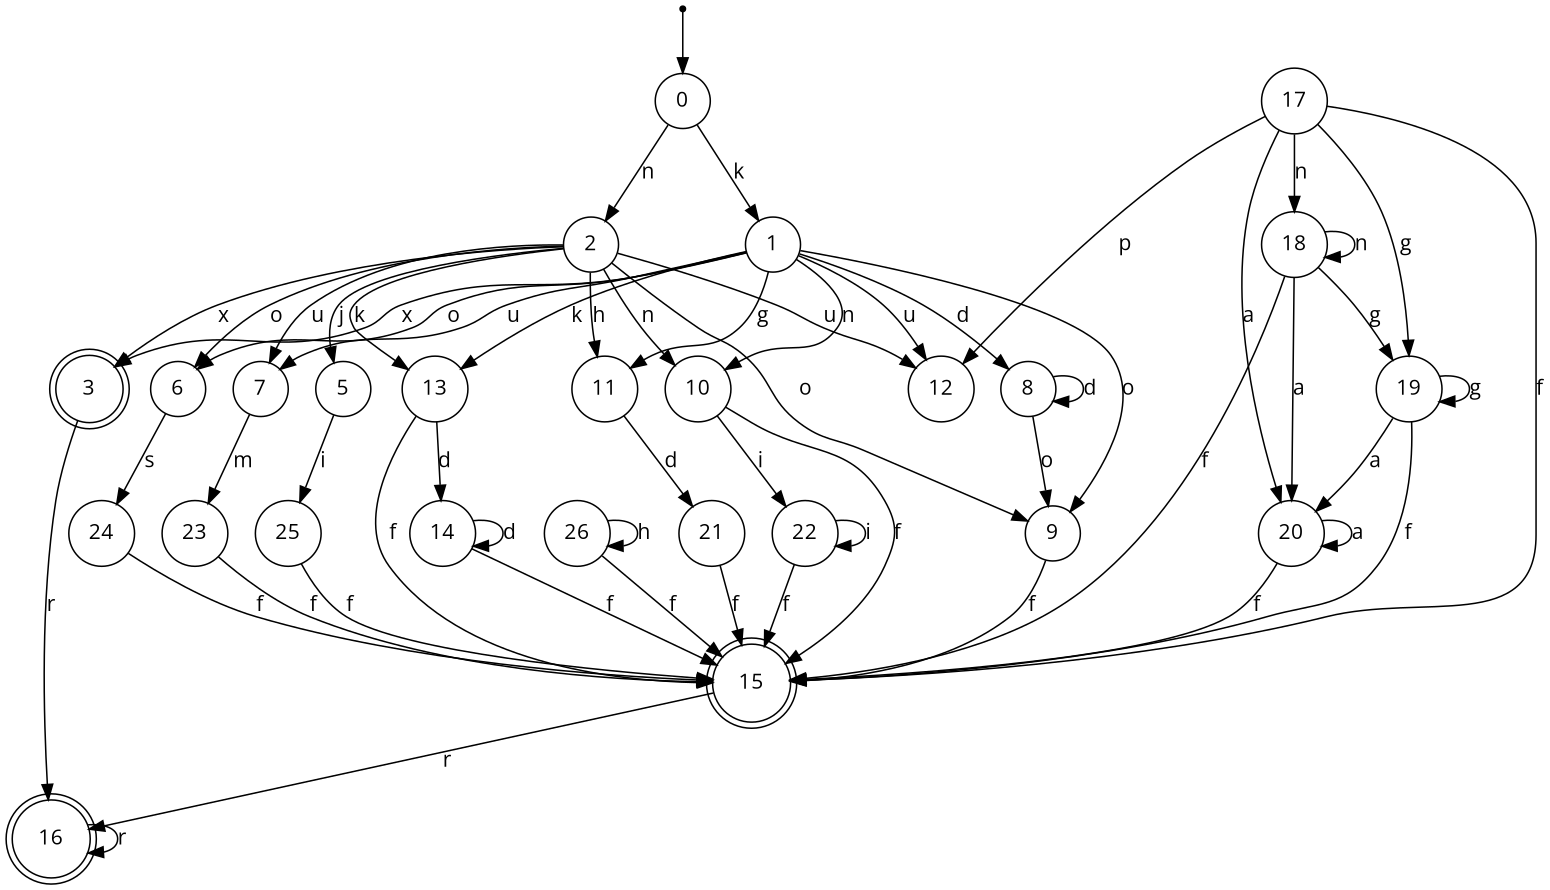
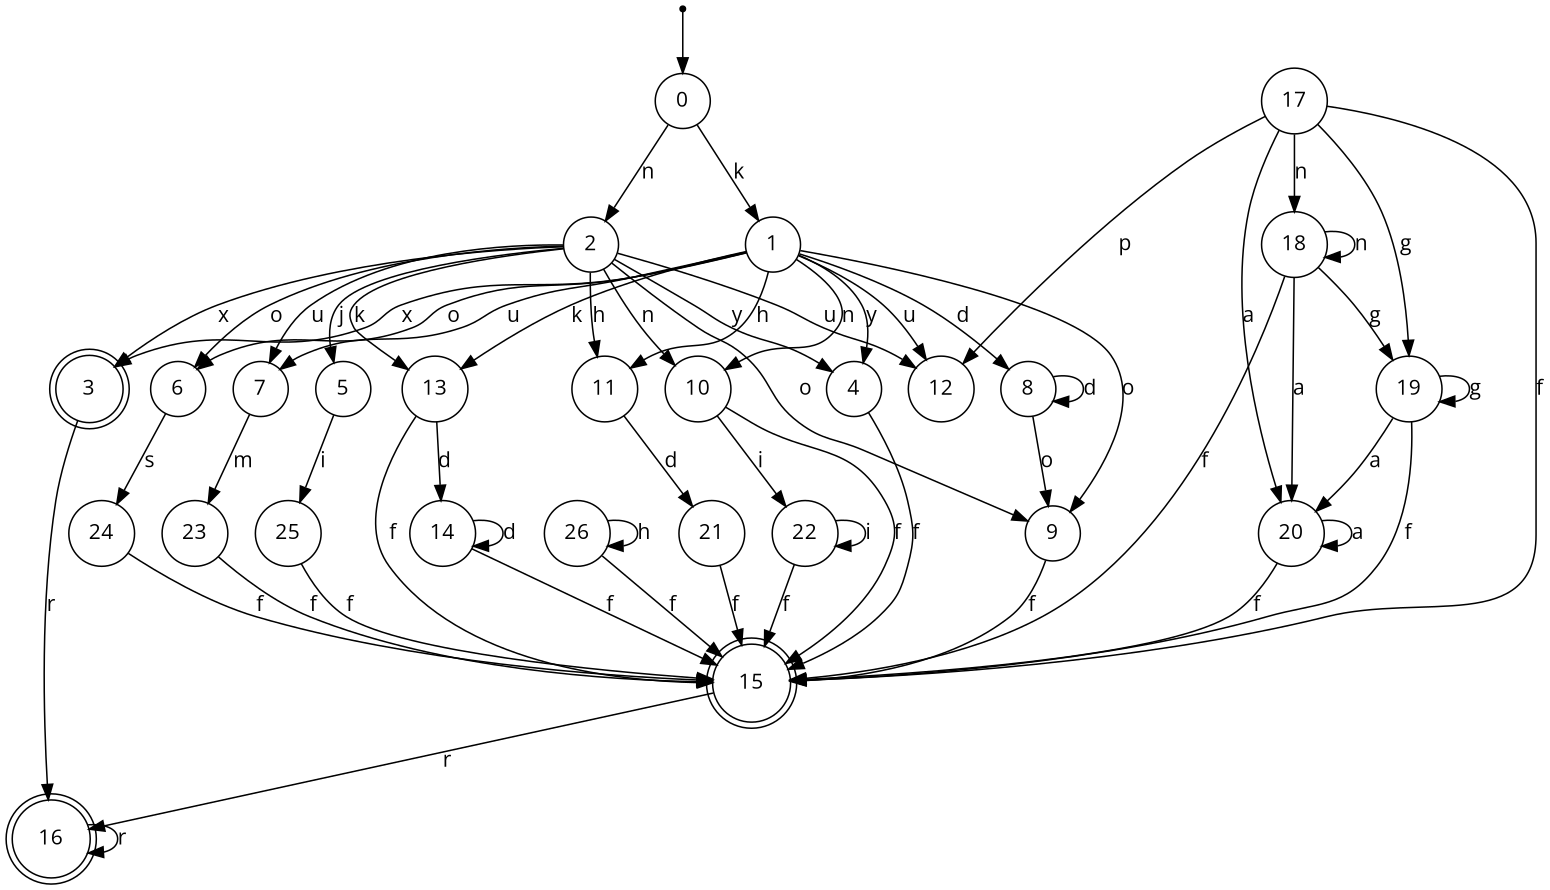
(763, 316) -> (763, 316)
none -> (854, 389)
